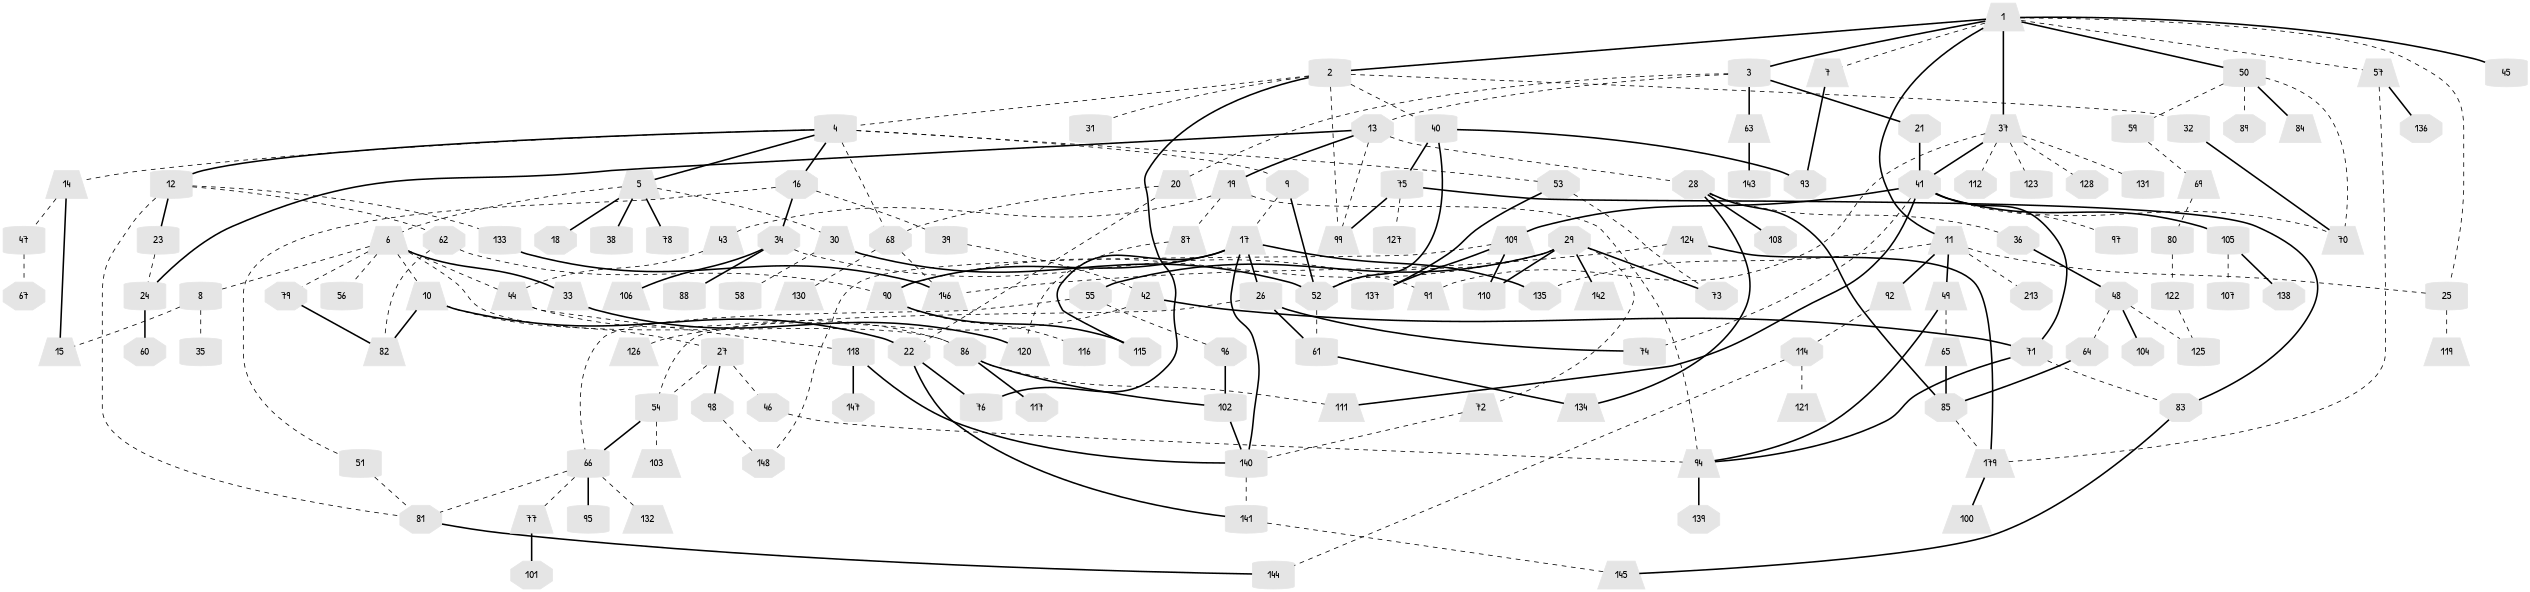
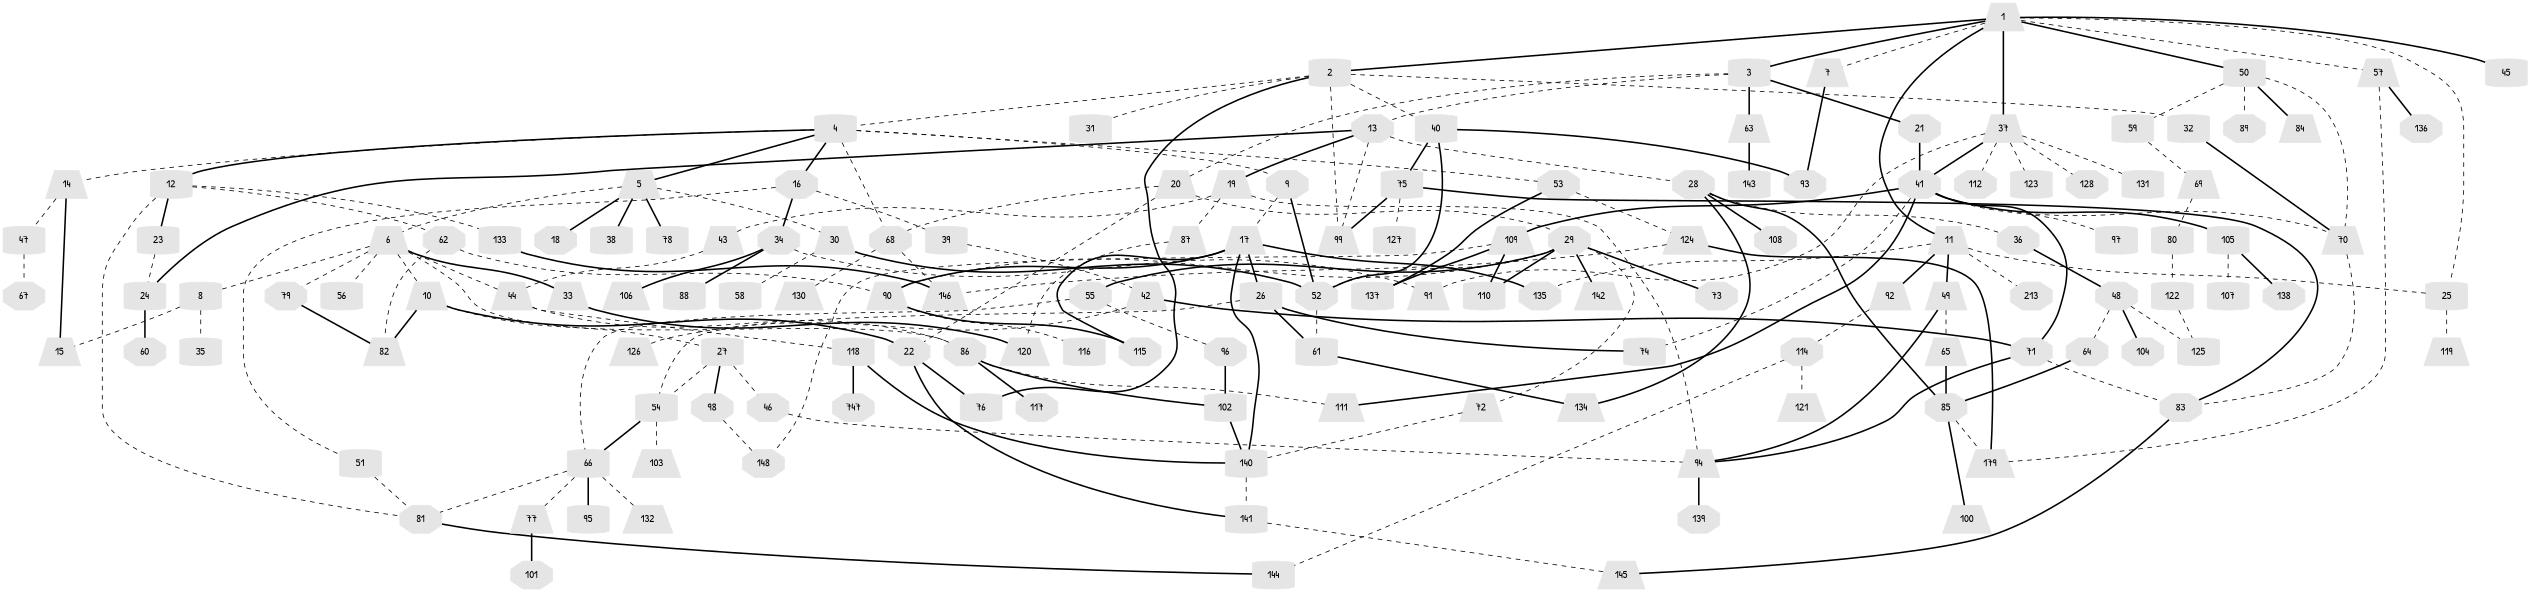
none -> (1384, 212)
(1638, 239) -> (1628, 215)
none -> (2327, 374)
(853, 408) -> (853, 408)
(1979, 491) -> (1956, 463)
